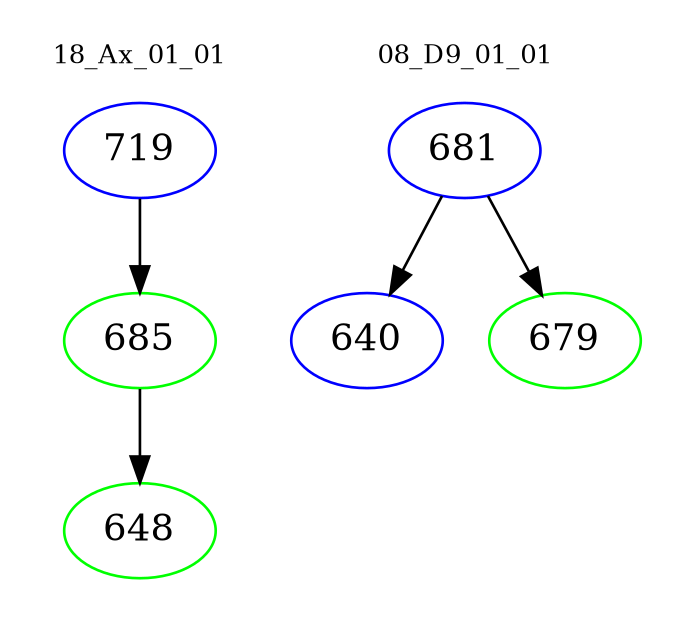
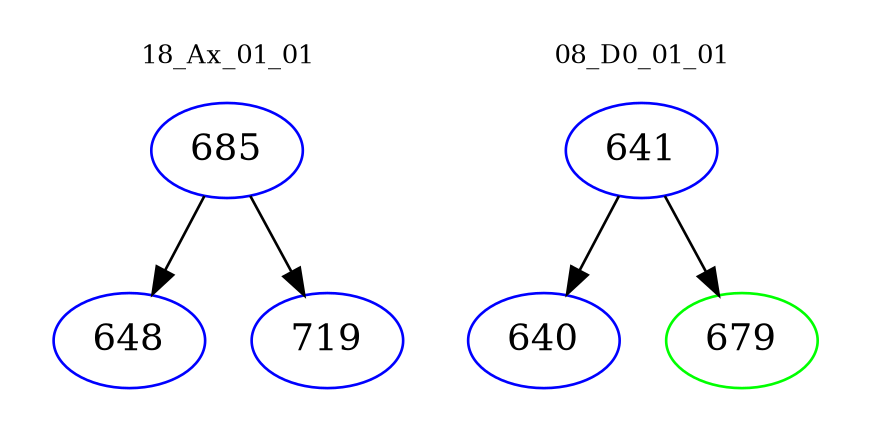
(466, 57) -> (643, 57)
(465, 150) -> (642, 150)
(140, 233) -> (271, 234)
(140, 341) -> (227, 150)
(140, 531) -> (129, 341)
